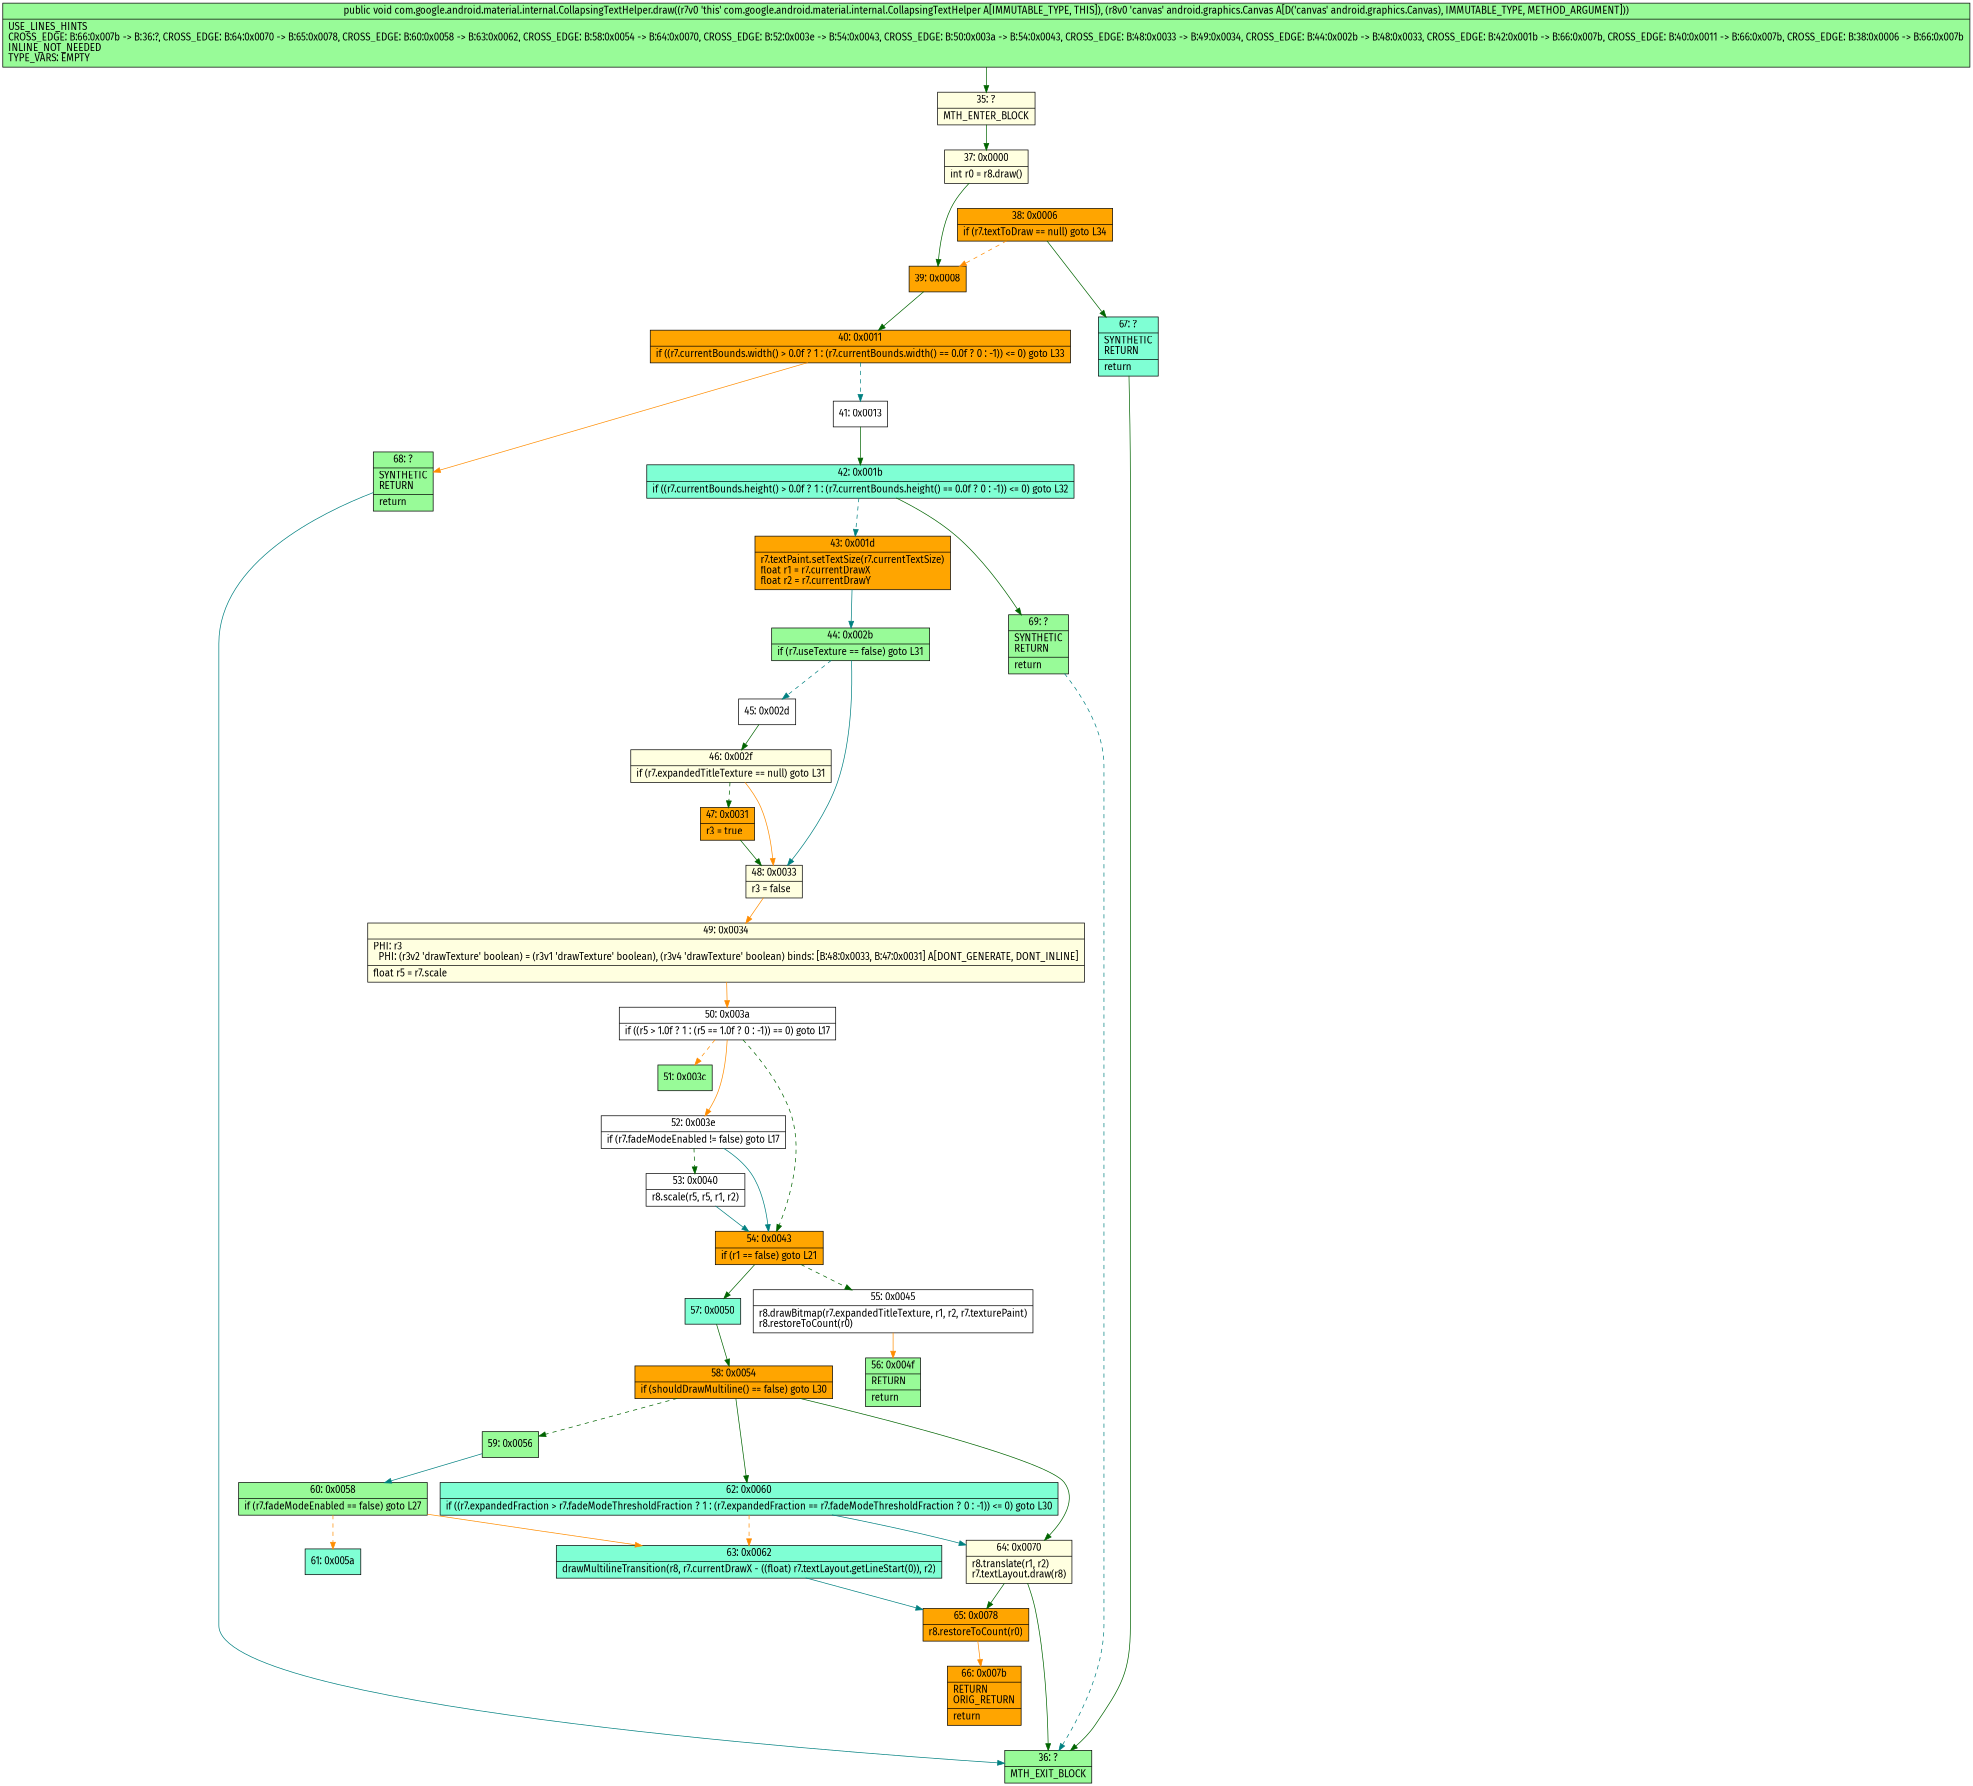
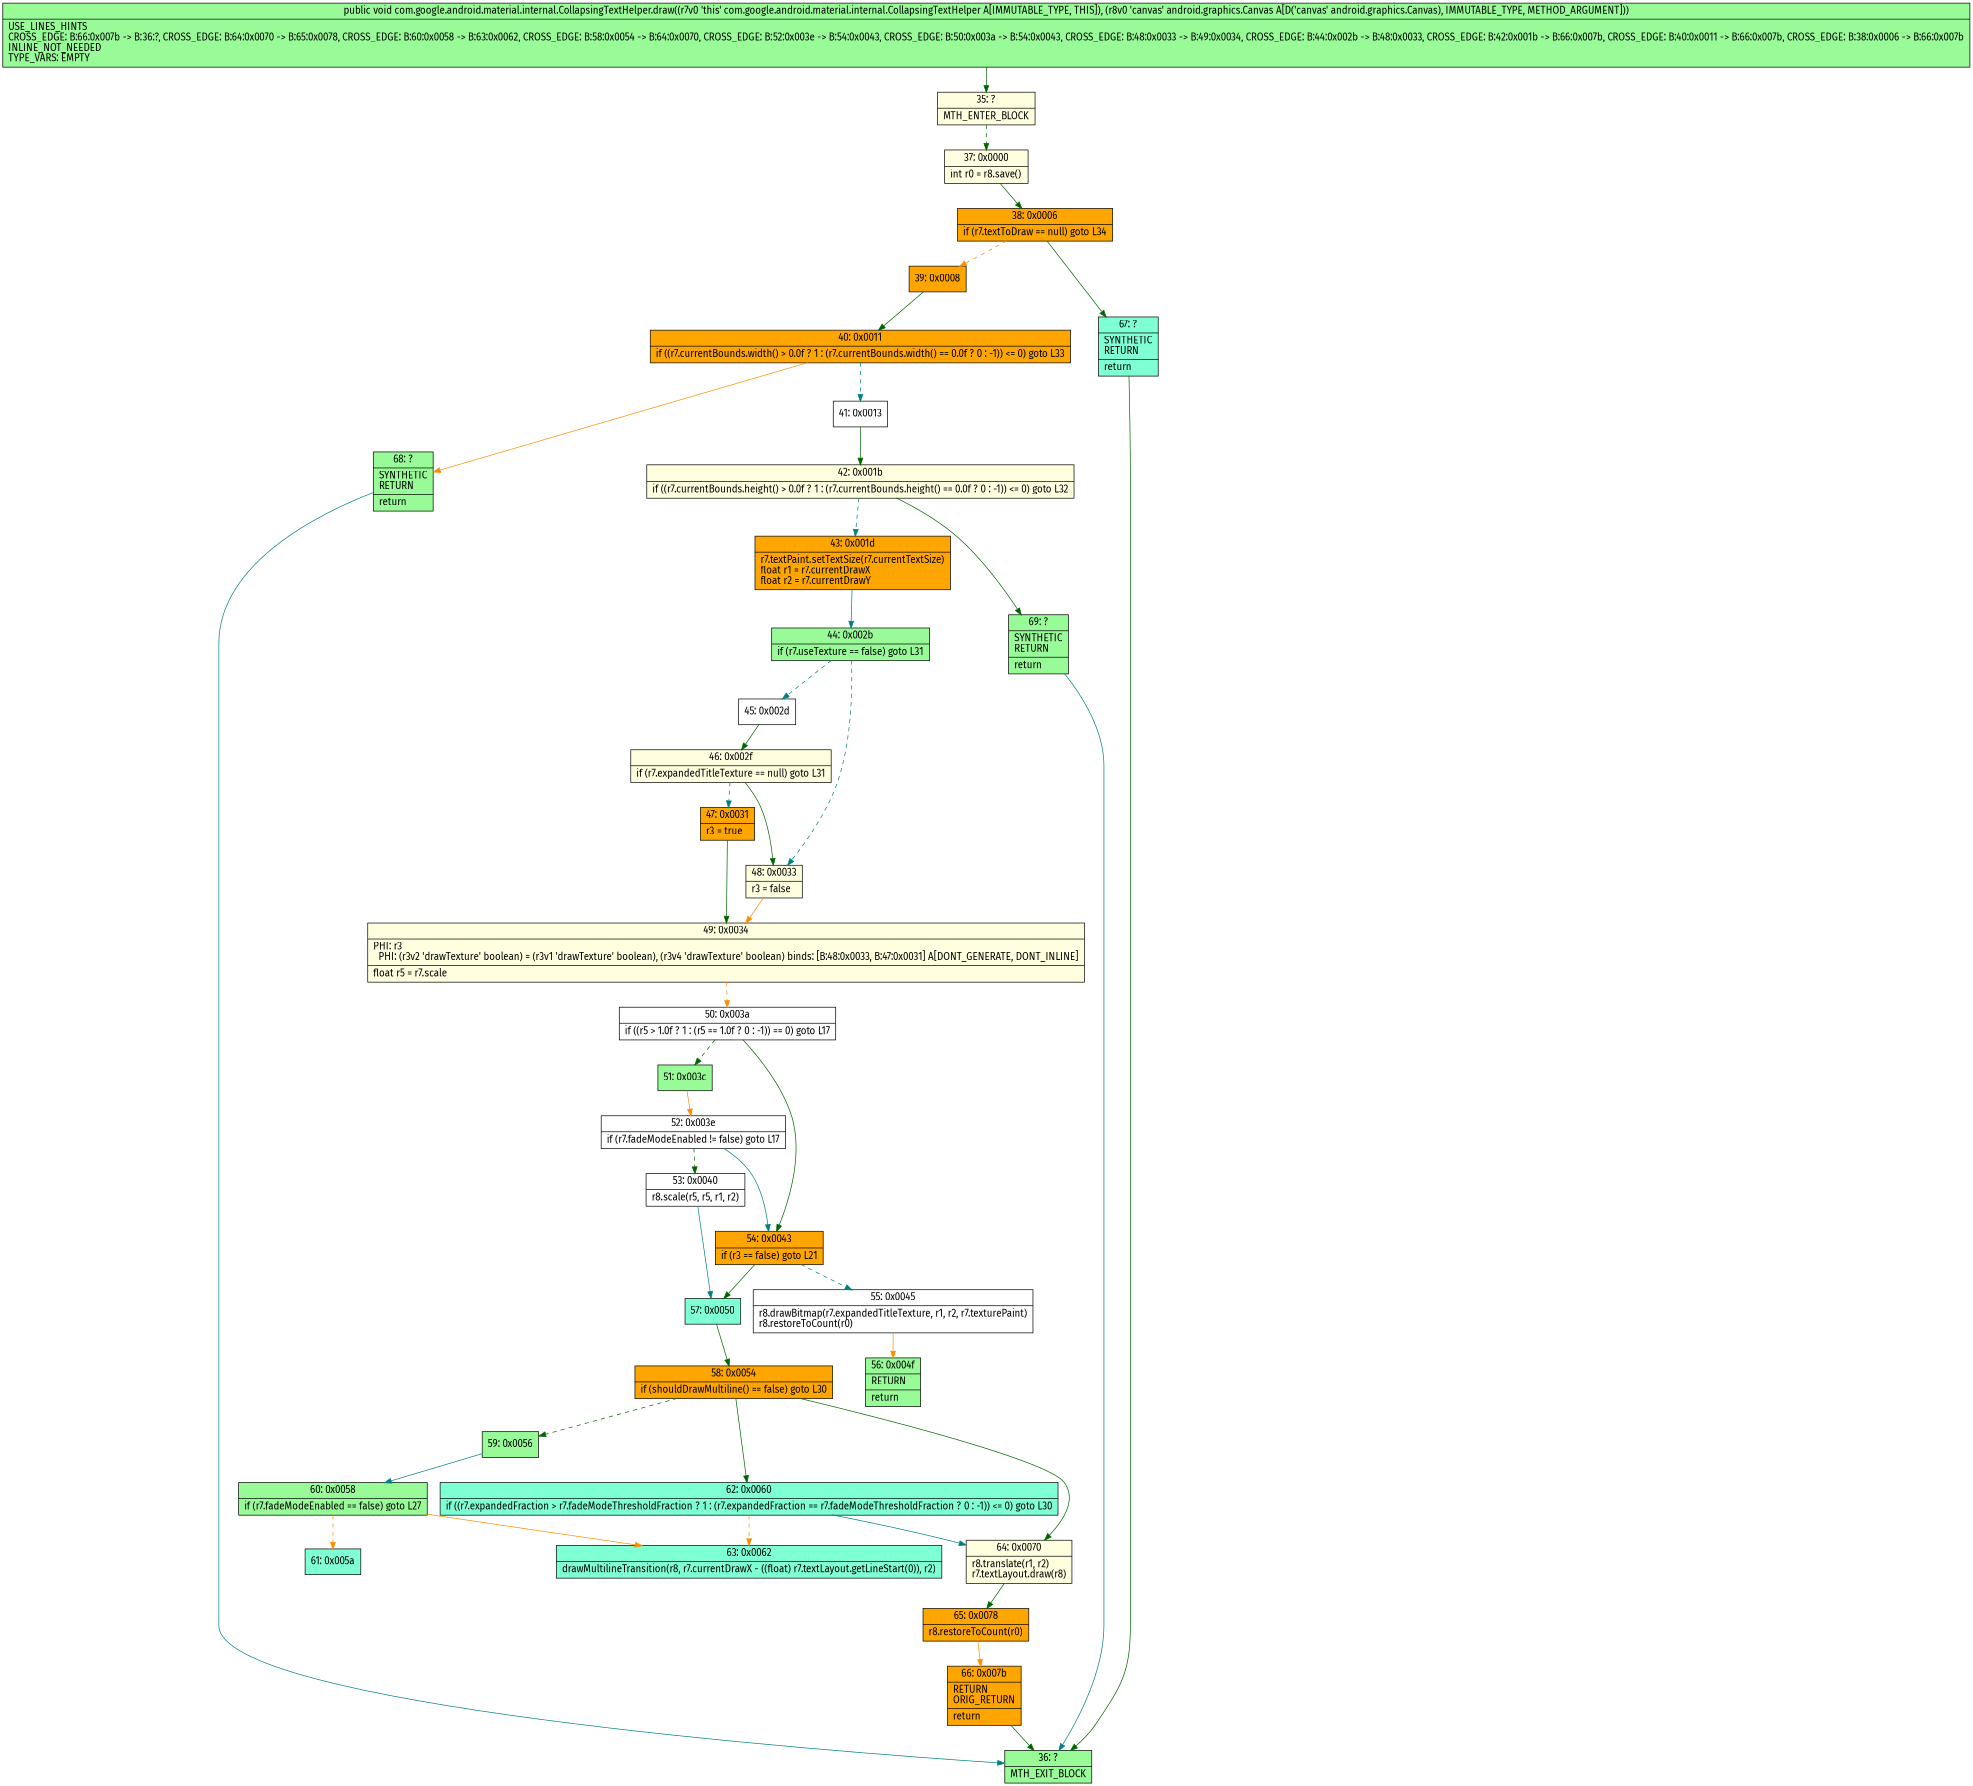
(986, 134) -> (986, 134)
(986, 175) -> (986, 175)
(947, 218) -> (1009, 193)
(860, 482) -> (860, 482)
(842, 767) -> (842, 767)
(729, 791) -> (729, 791)
(765, 818) -> (765, 818)
(749, 850) -> (727, 878)
(727, 991) -> (727, 991)
(707, 1050) -> (707, 1050)
(723, 1076) -> (688, 1100)
(794, 1126) -> (794, 1126)
(1104, 1208) -> (1104, 1208)
(729, 1217) -> (704, 1249)
(769, 1256) -> (769, 1256)
(823, 1276) -> (823, 1276)
(861, 1593) -> none
(1043, 1663) -> (1020, 1735)
